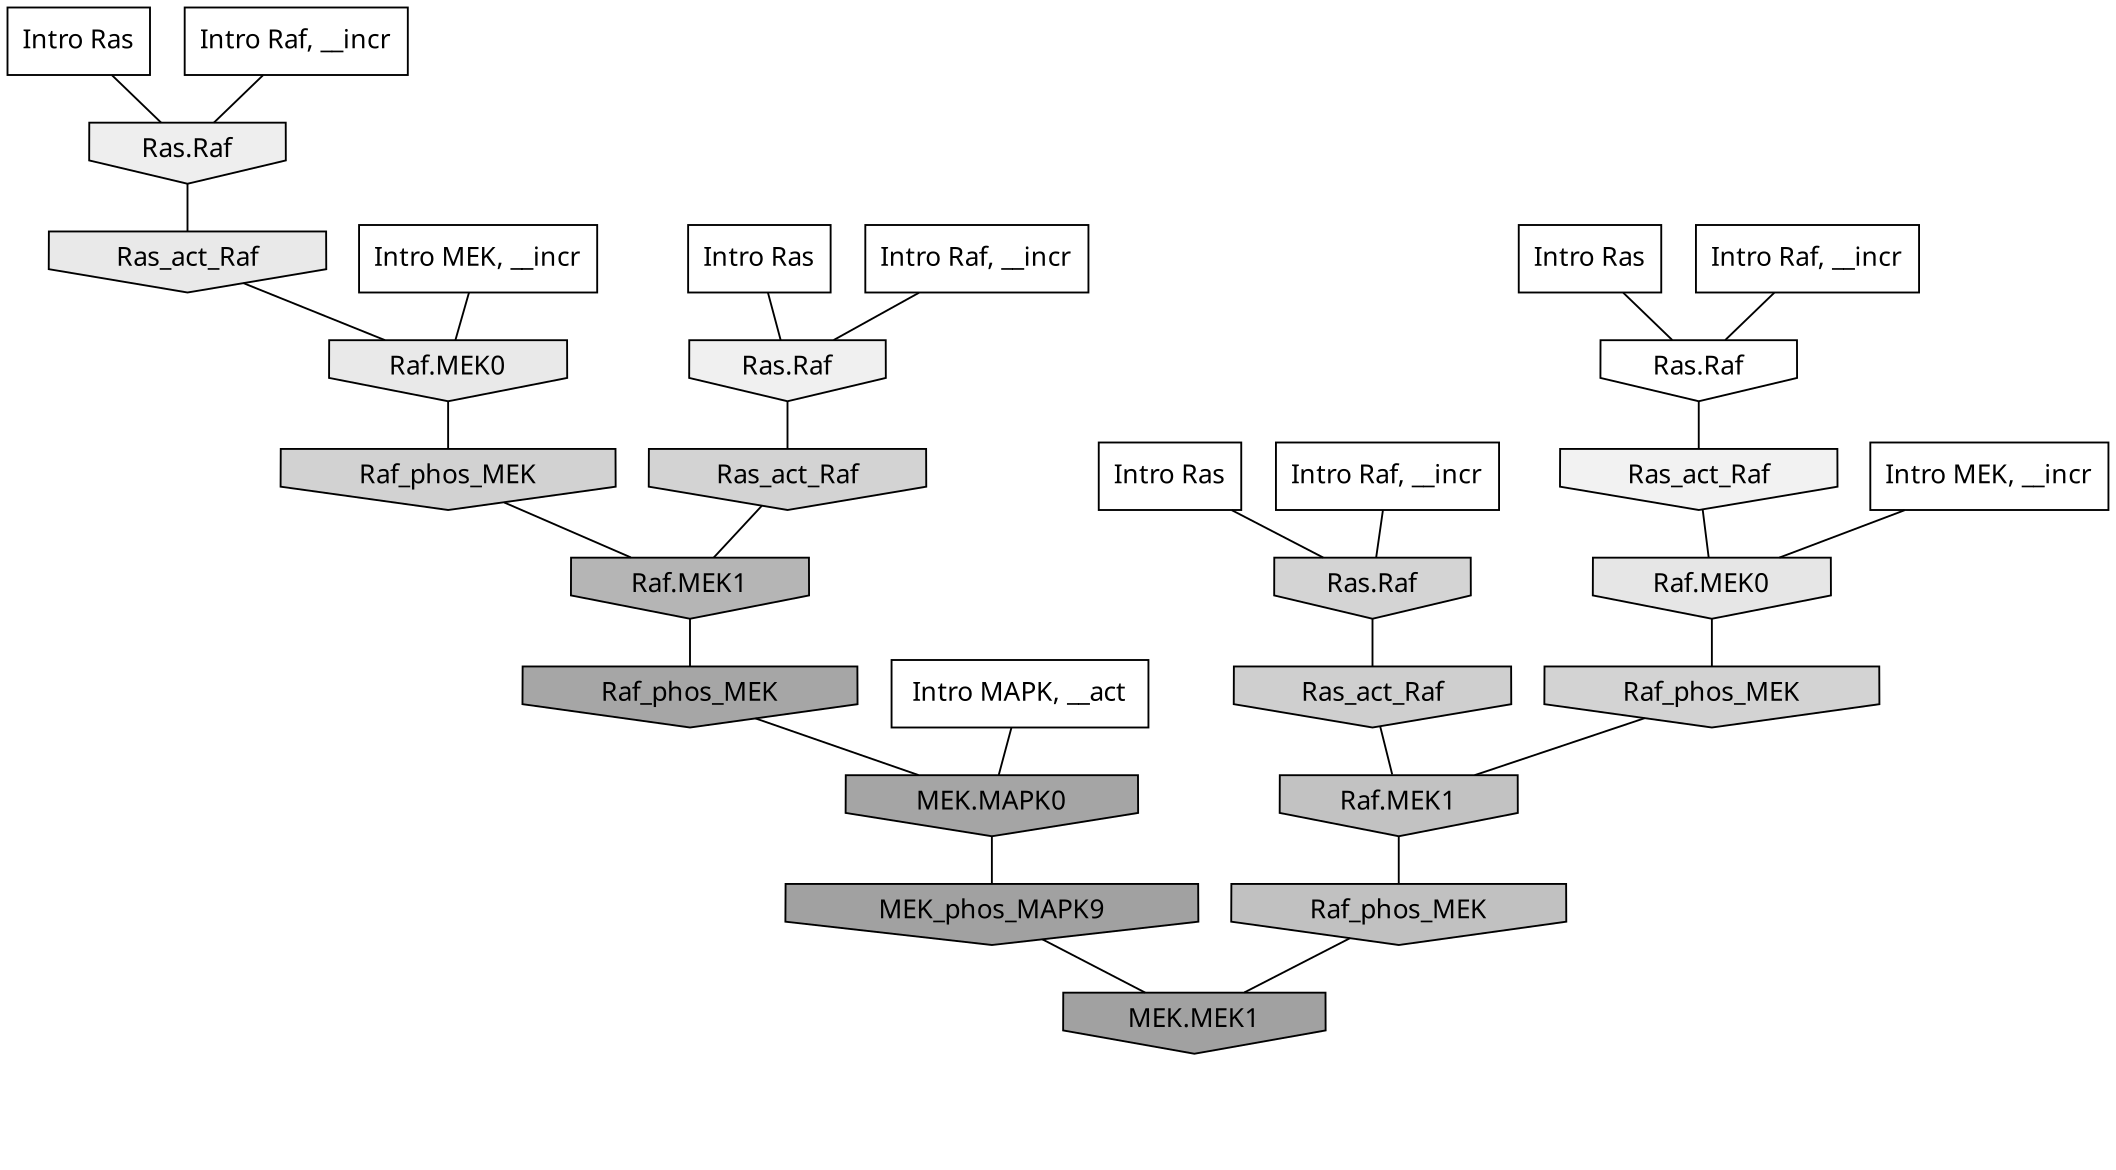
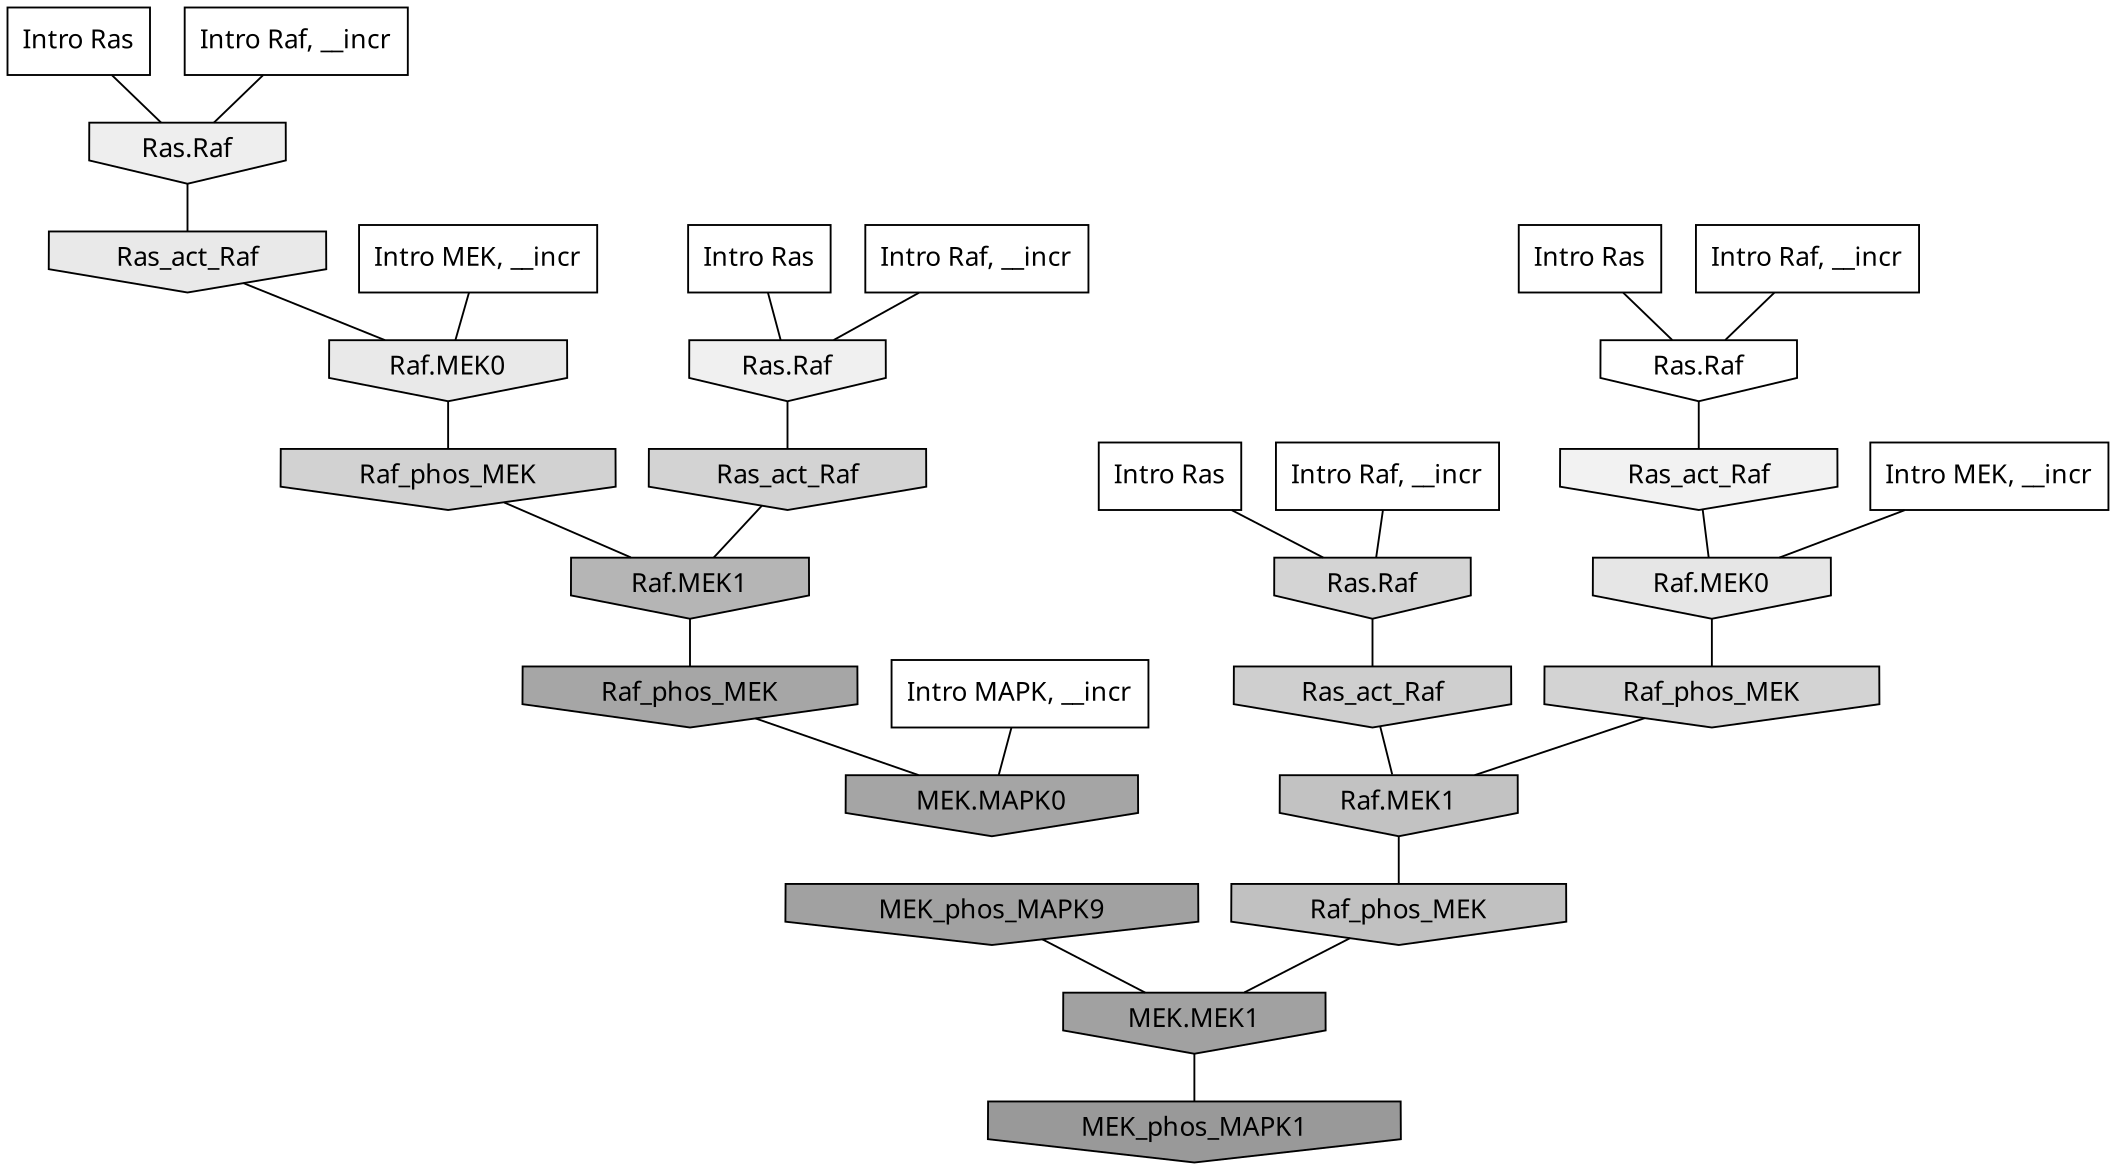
(1020, 694) -> (1020, 694)
(992, 860) -> none
none -> (1194, 1129)
